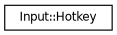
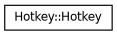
(58, 18) -> (58, 18)
